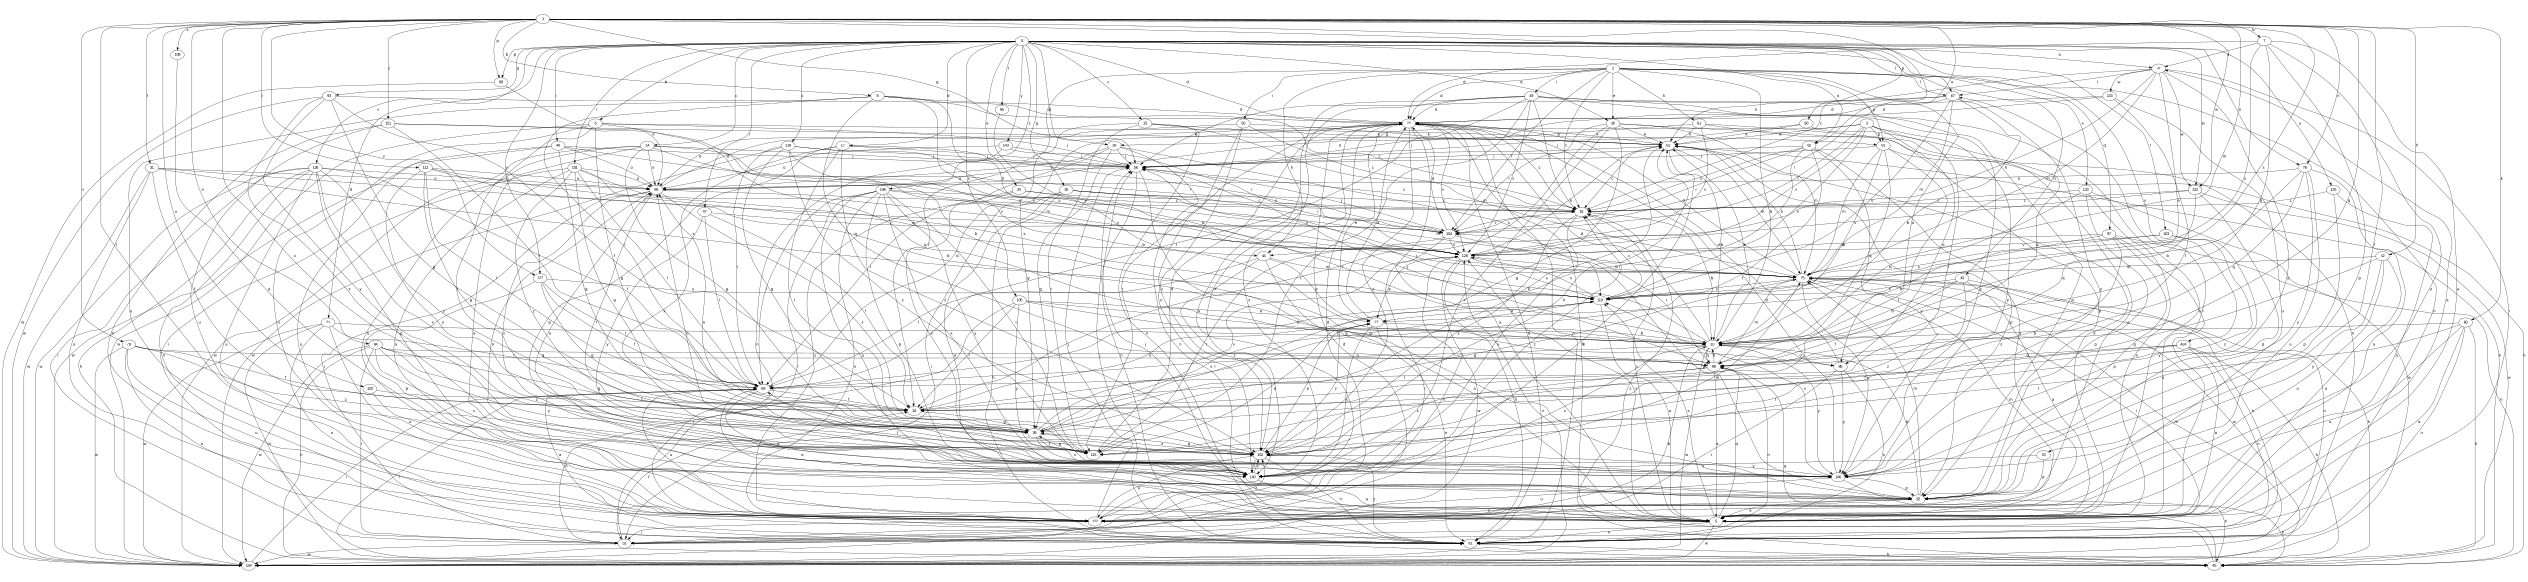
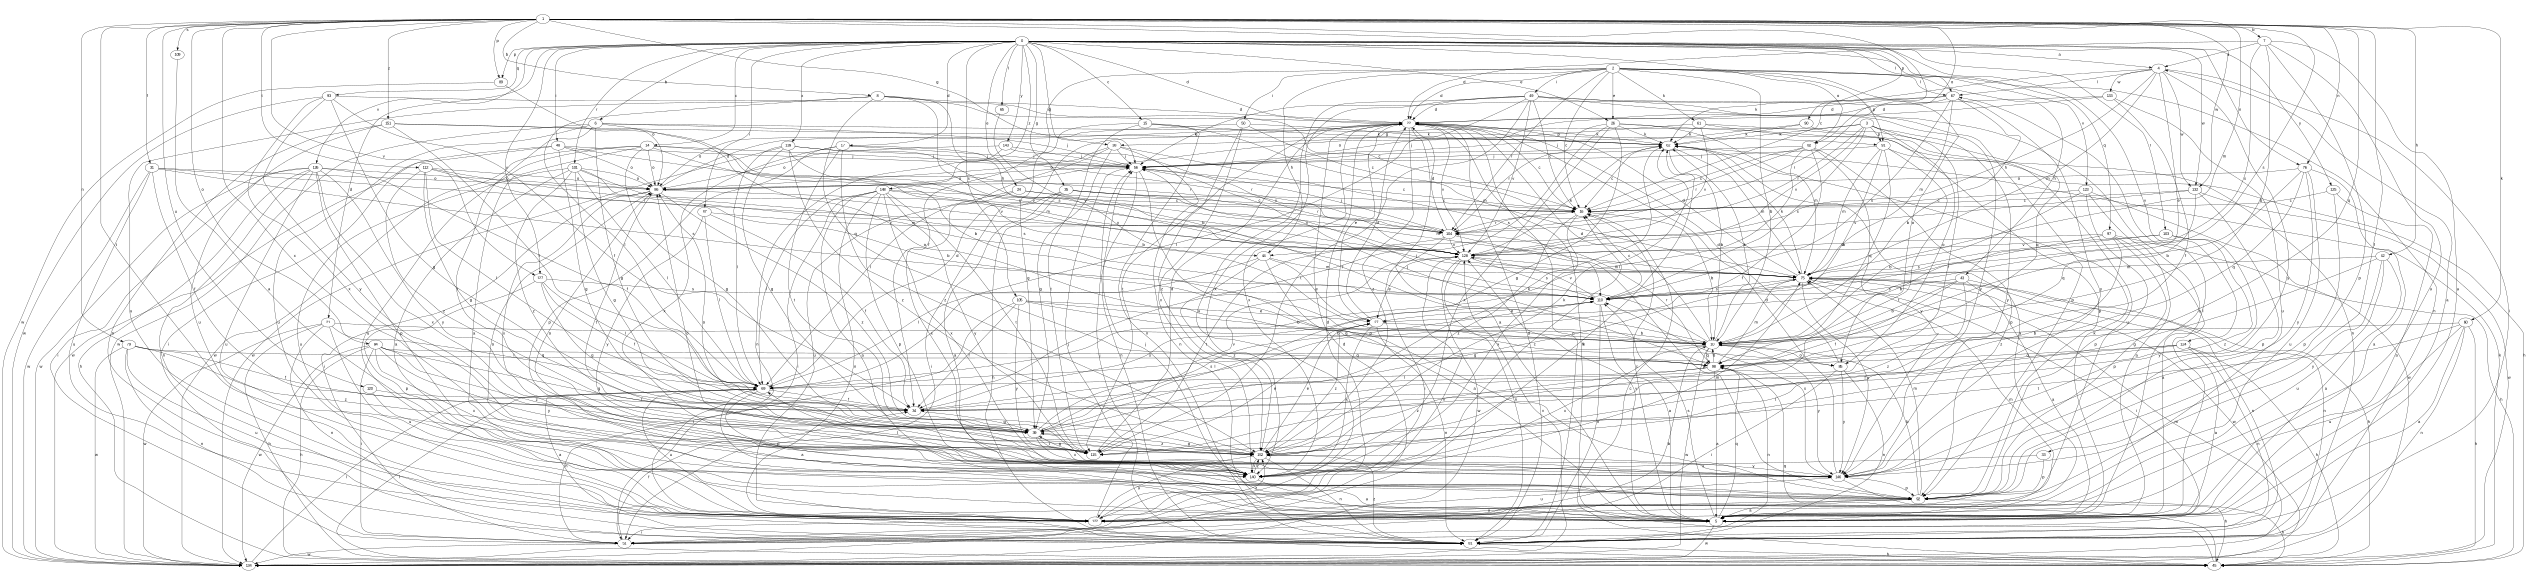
(2183, 345) -> (2183, 345)
(1595, 532) -> (1586, 456)
